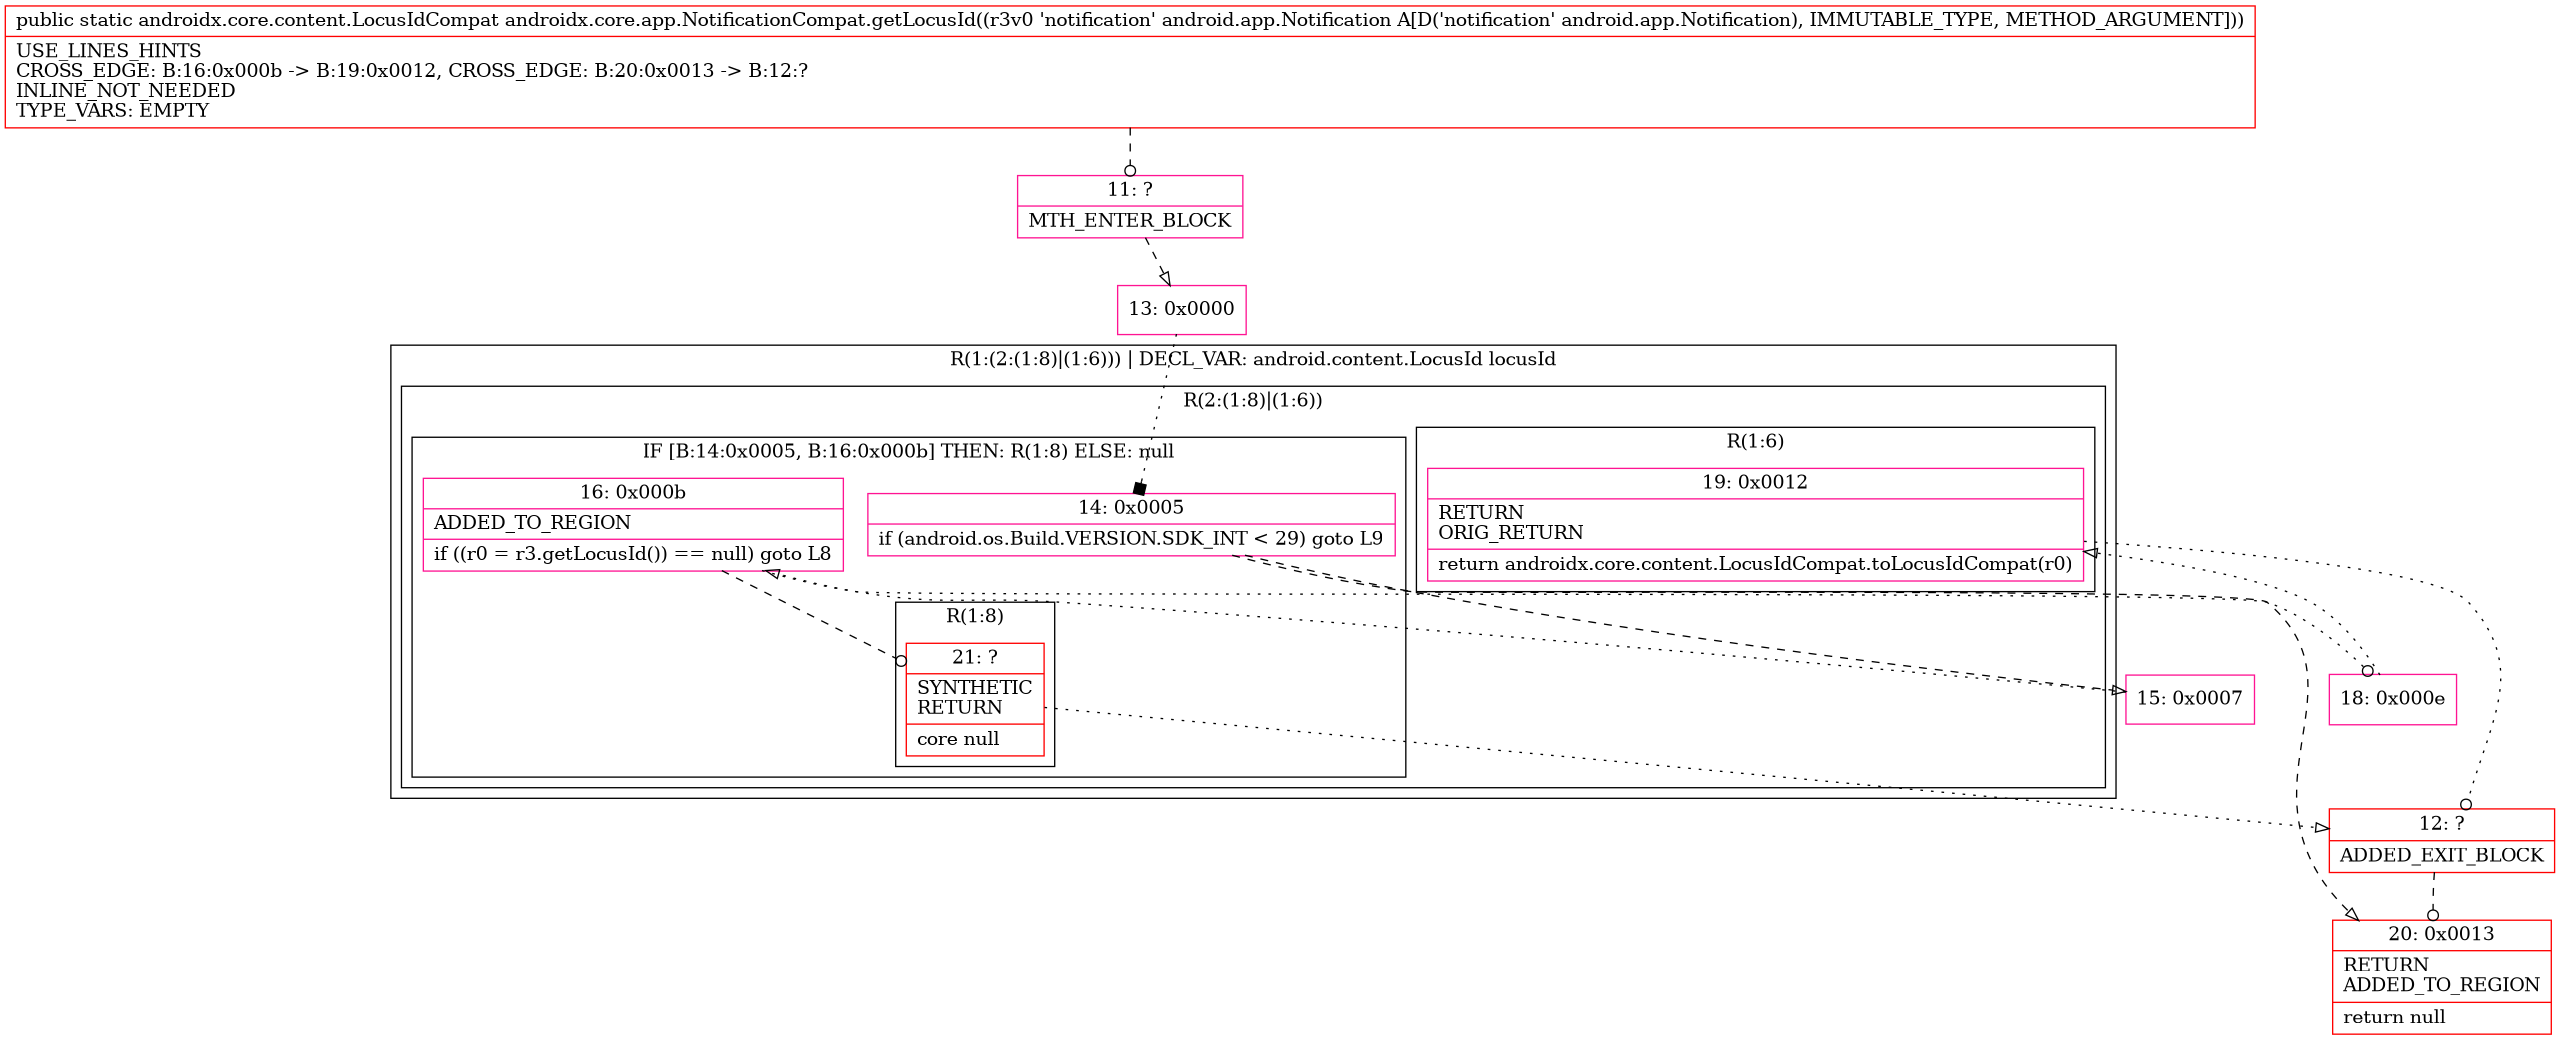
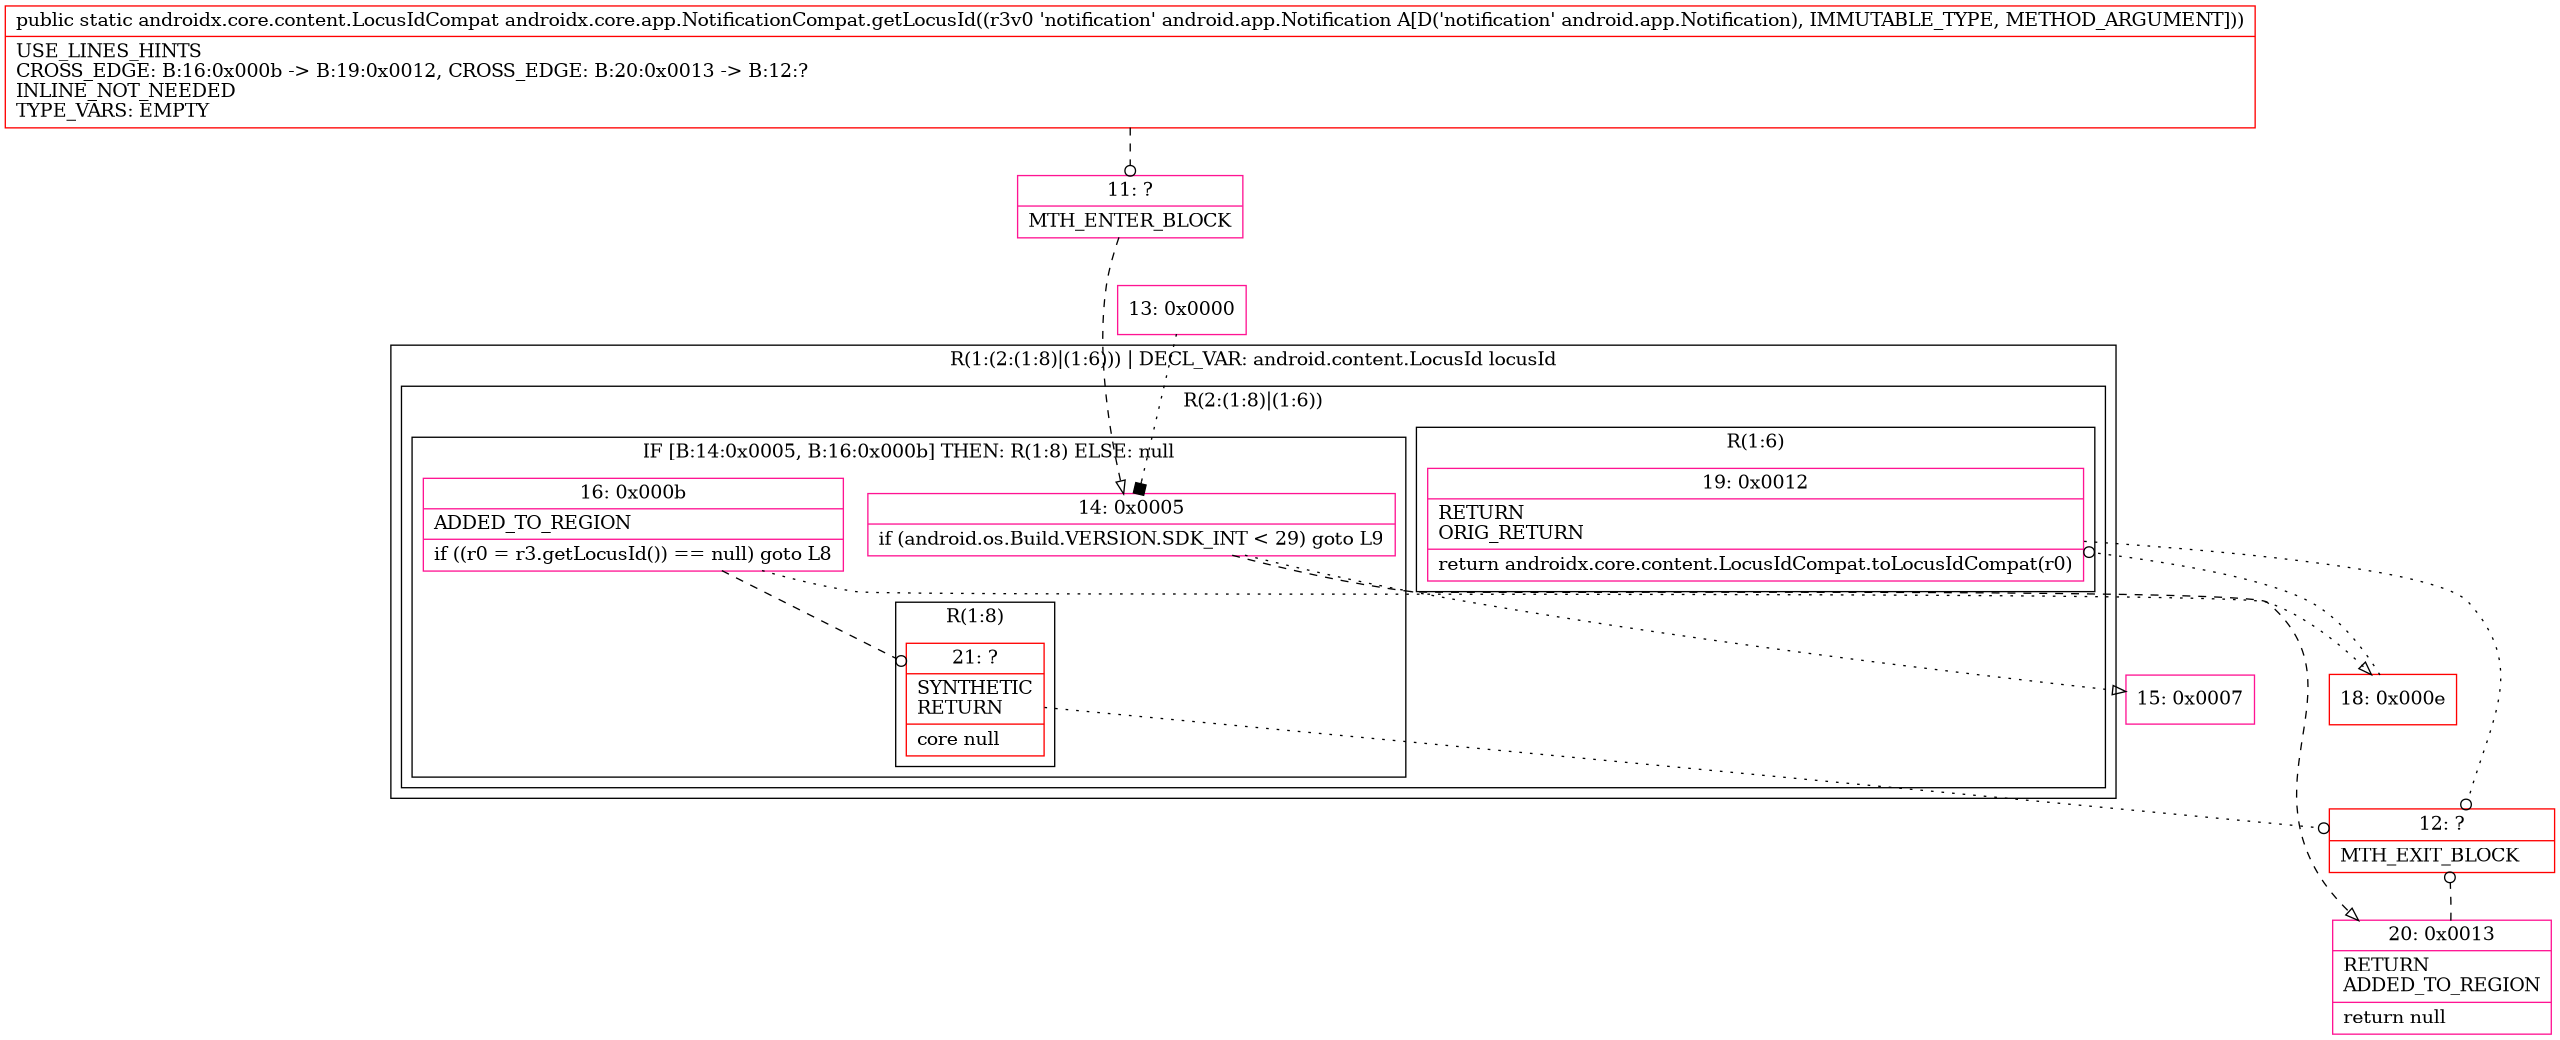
(1155, 256) -> (1103, 359)
(2255, 582) -> (2255, 582)
(1369, 594) -> (1369, 594)
(1452, 632) -> none
(1677, 635) -> (1677, 635)
(2393, 700) -> (2393, 700)
(1681, 768) -> (1681, 768)
(2442, 856) -> (2430, 856)
(2433, 891) -> (2451, 902)
(2442, 977) -> (2442, 977)
